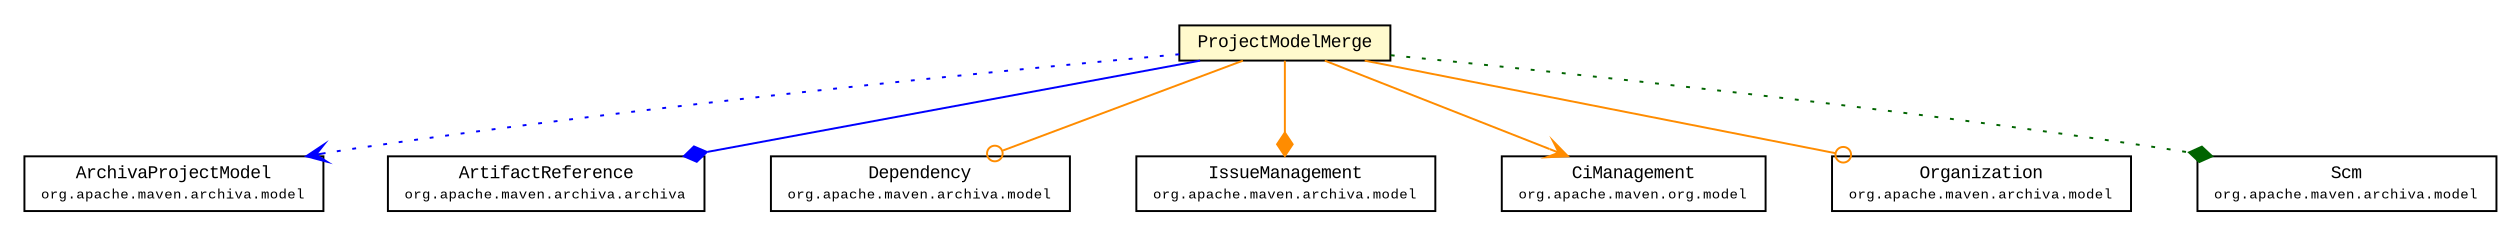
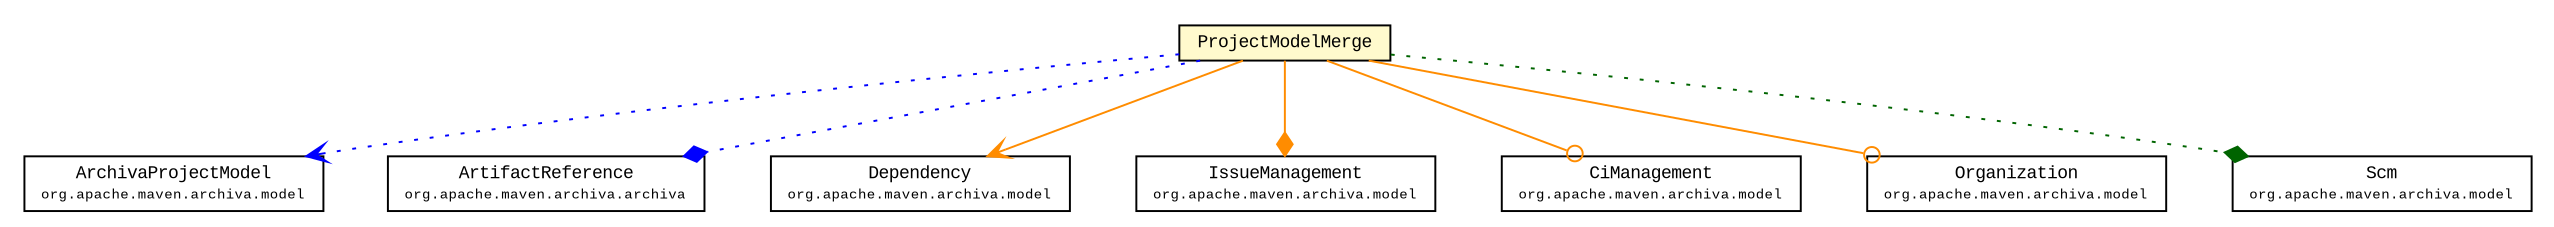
(1437, 105) -> (1447, 106)
(954, 106) -> (954, 106)
(1123, 106) -> (1124, 105)
(1634, 194) -> (1651, 194)
